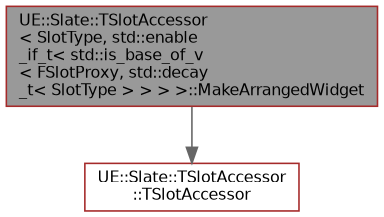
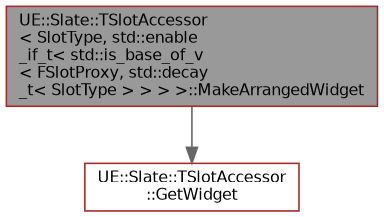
(192, 187) -> (192, 187)
